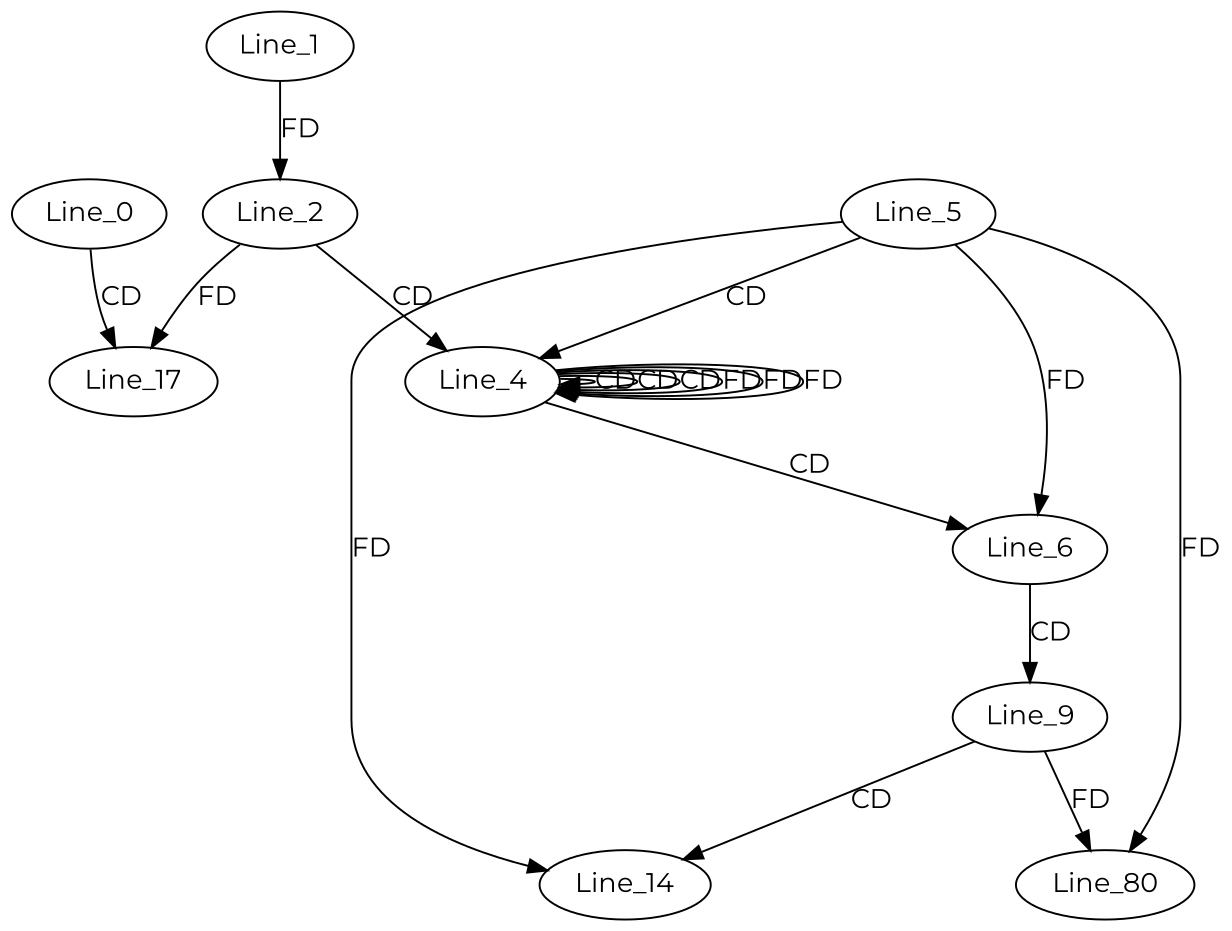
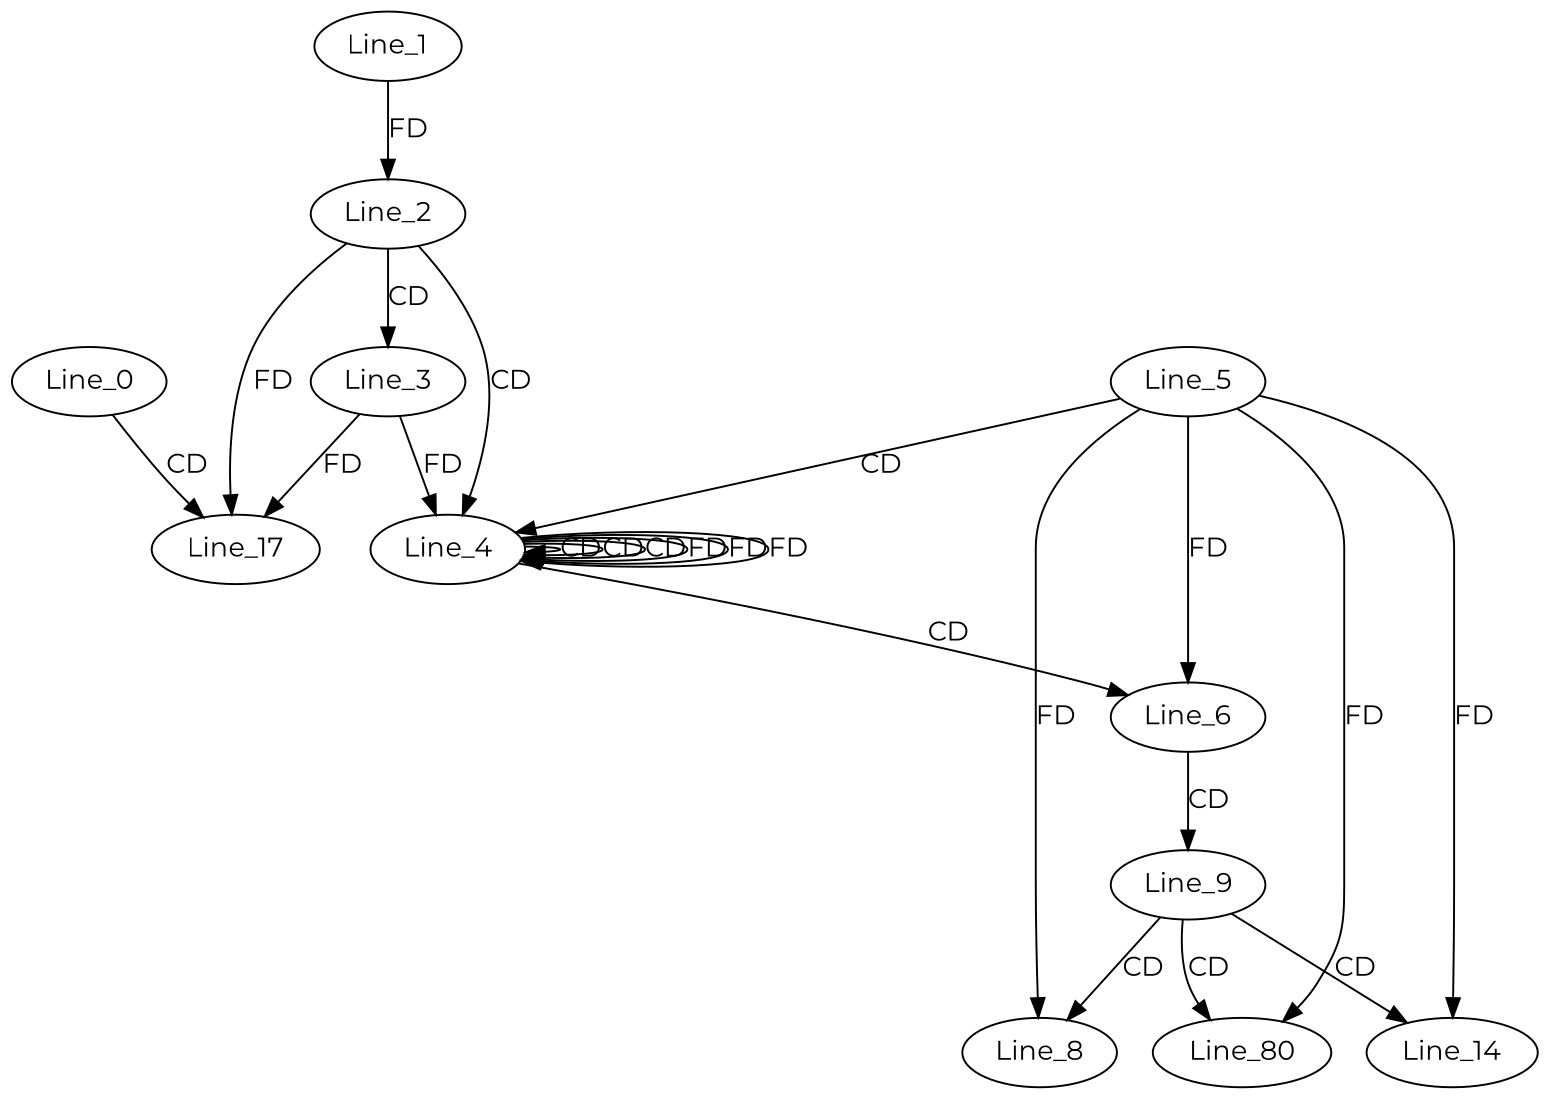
none -> (388, 382)
(1091, 801) -> (1209, 969)
none -> (1040, 1053)
